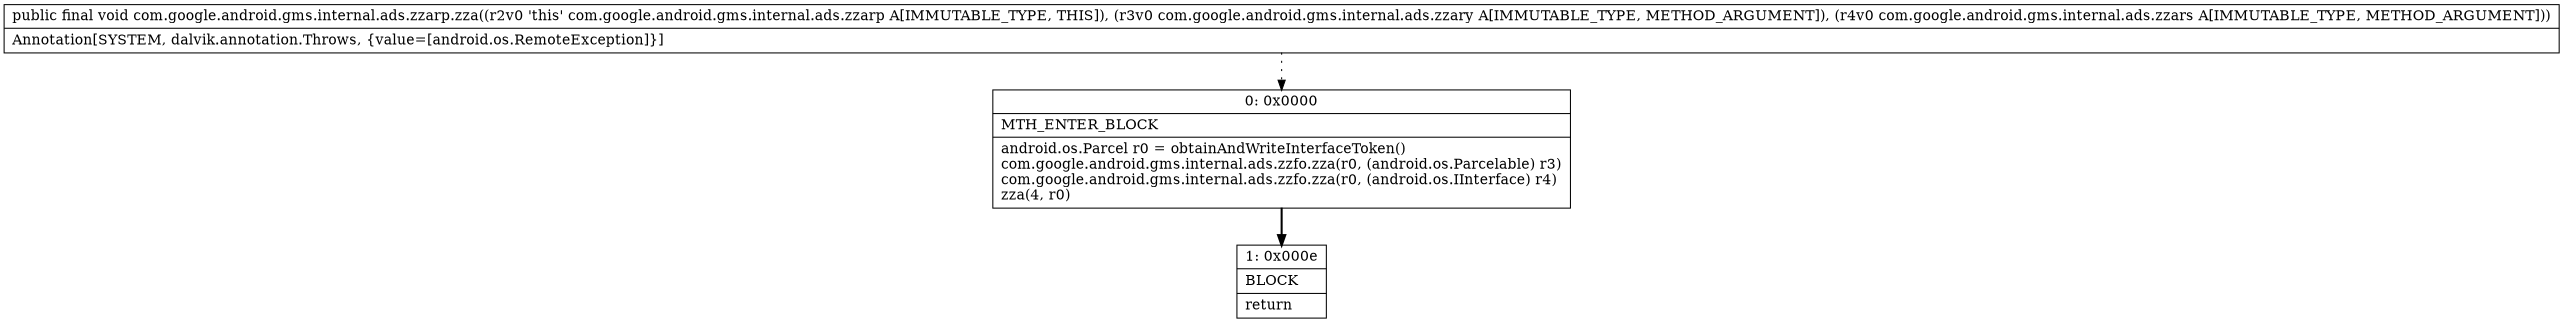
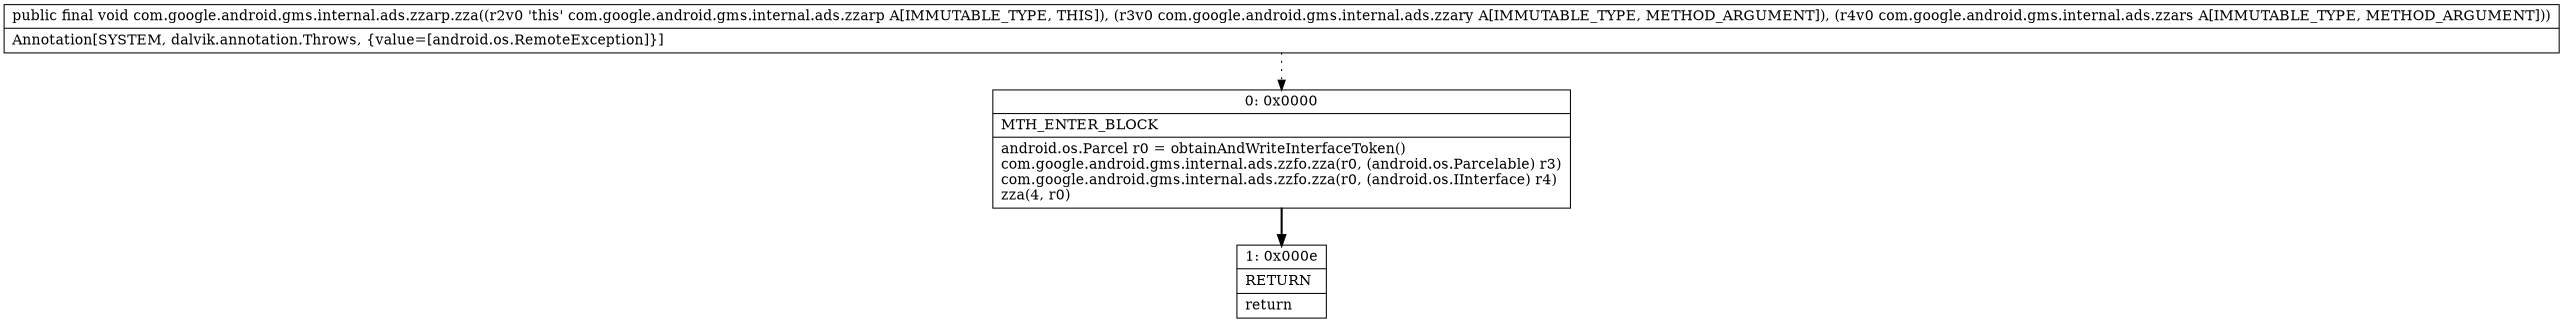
(1272, 281) -> (1279, 281)
